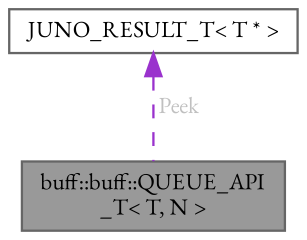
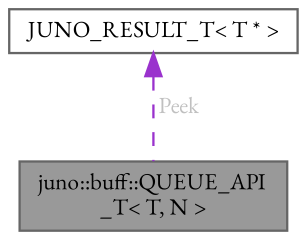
(153, 196) -> (153, 196)
